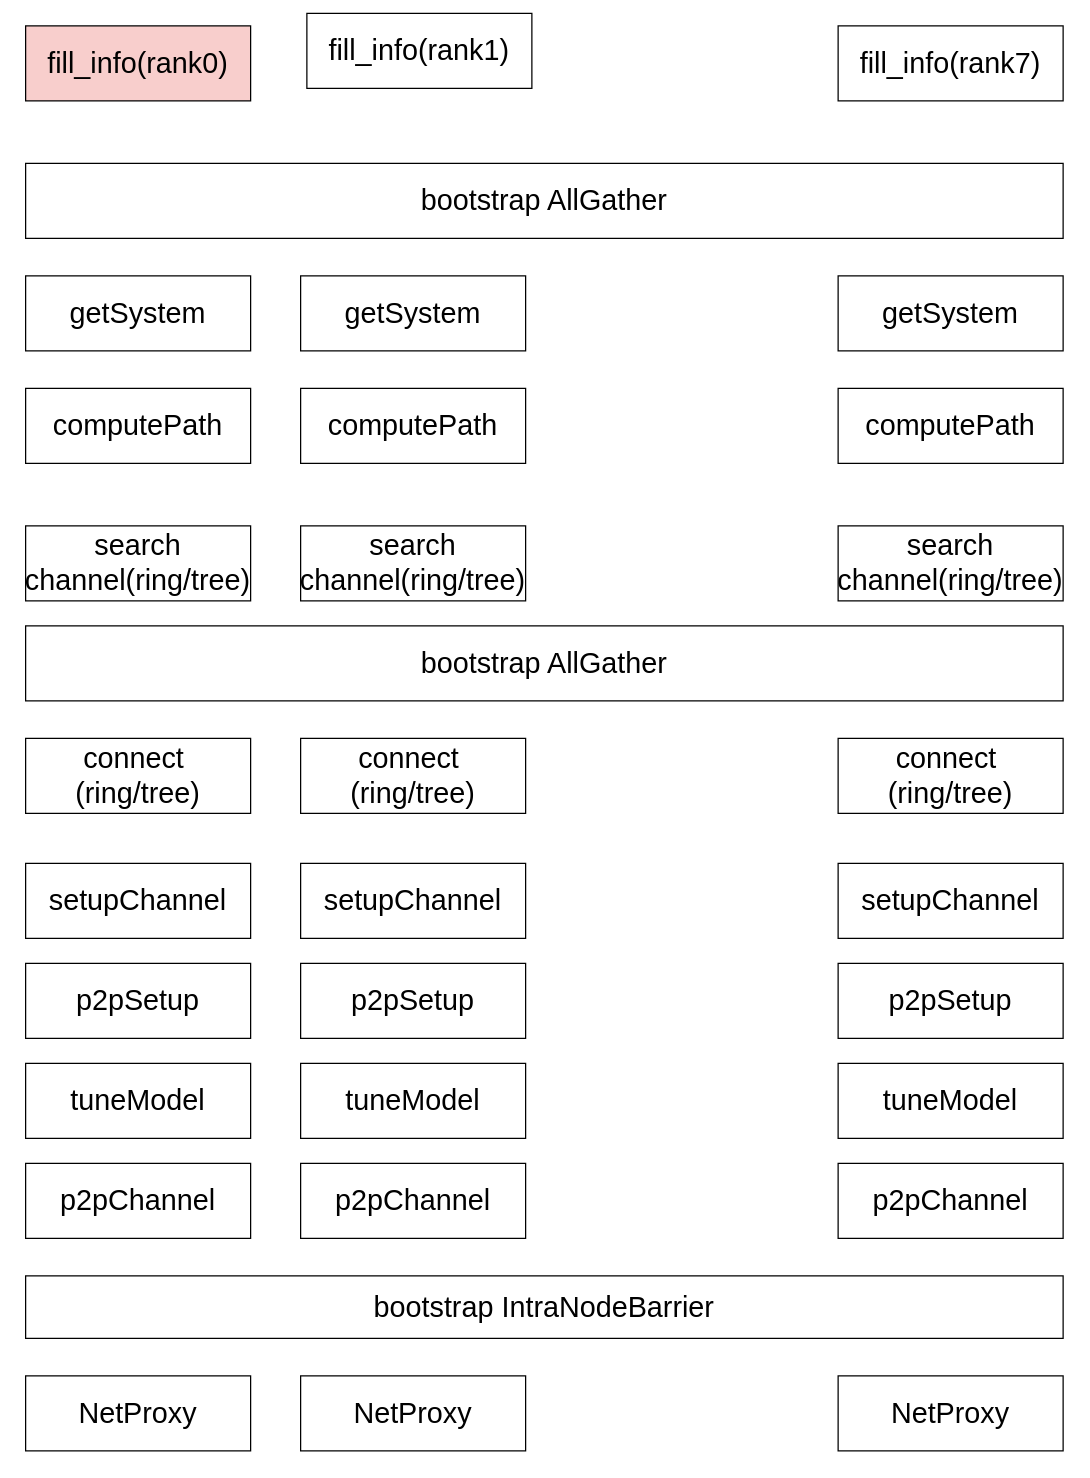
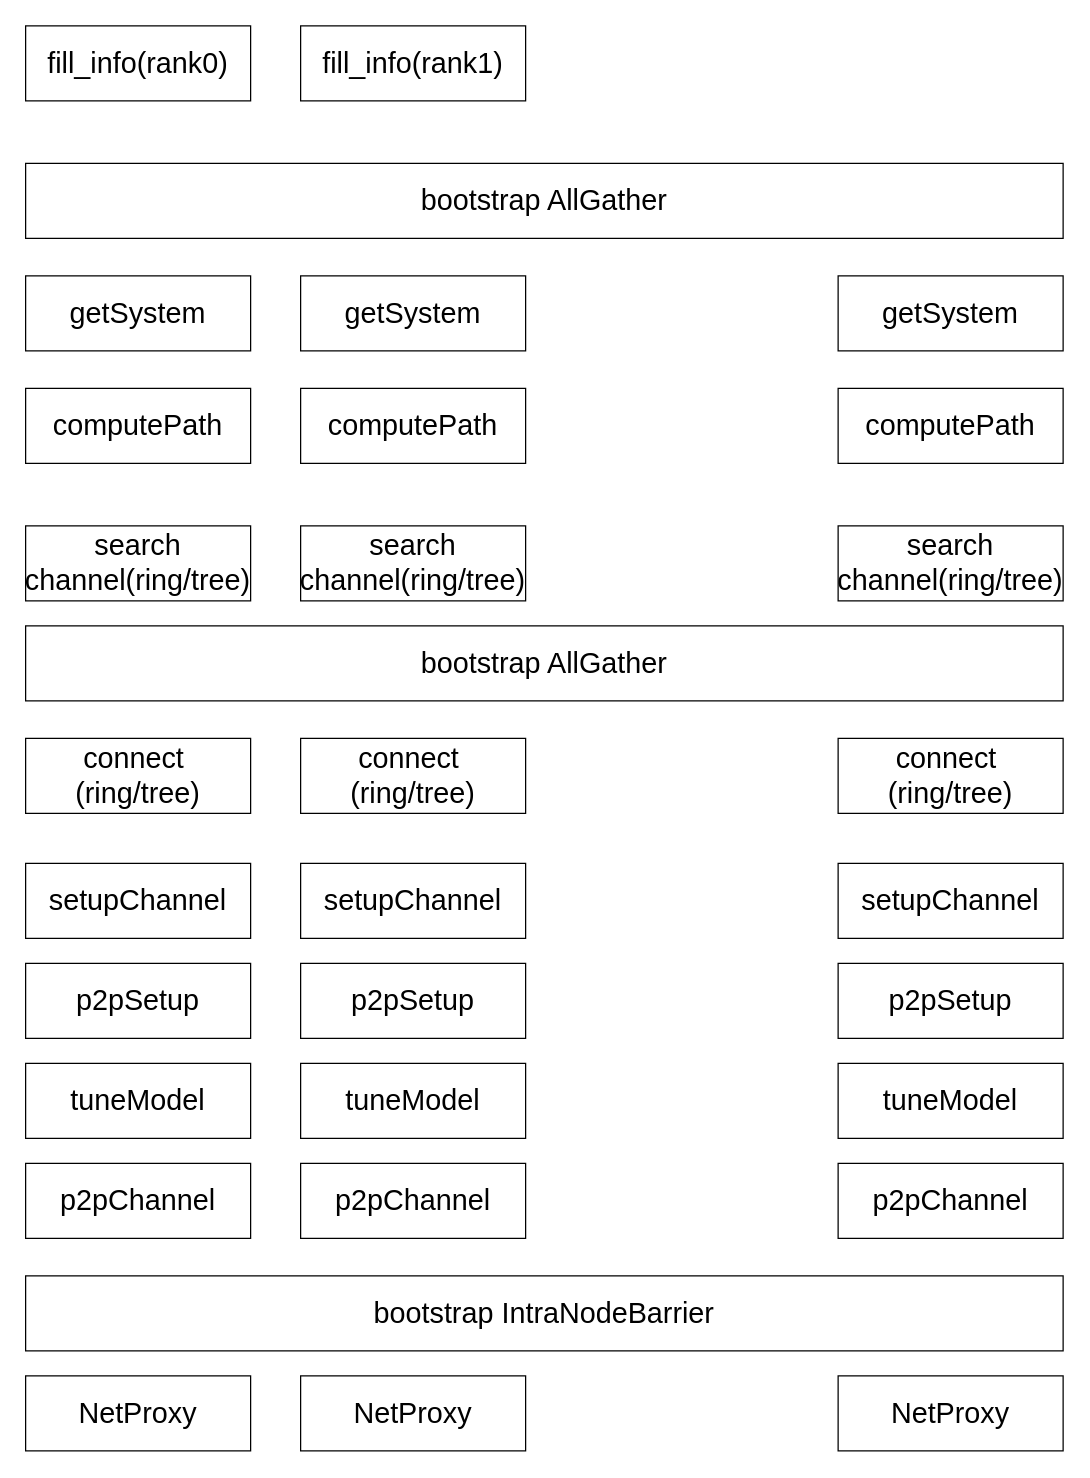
(419, 51) -> (413, 63)
(138, 63) -> (138, 63)
(951, 63) -> none
(544, 1307) -> (544, 1313)
